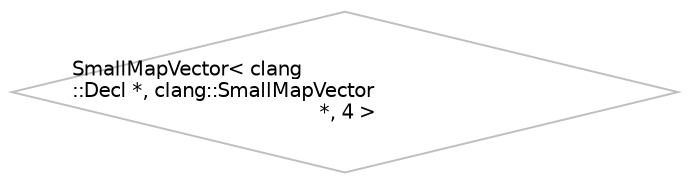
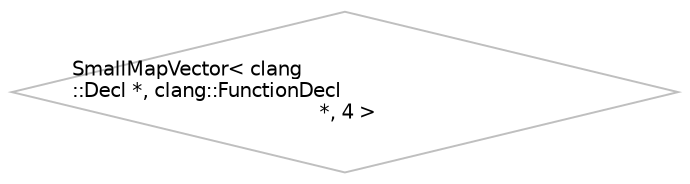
(345, 92) -> (345, 92)
